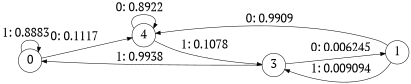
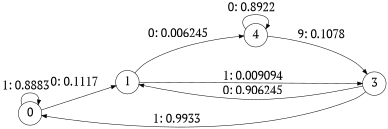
(274, 20) -> (181, 34)
(209, 45) -> (326, 35)
(85, 48) -> (76, 99)
(344, 48) -> (256, 91)
(144, 58) -> (181, 120)
